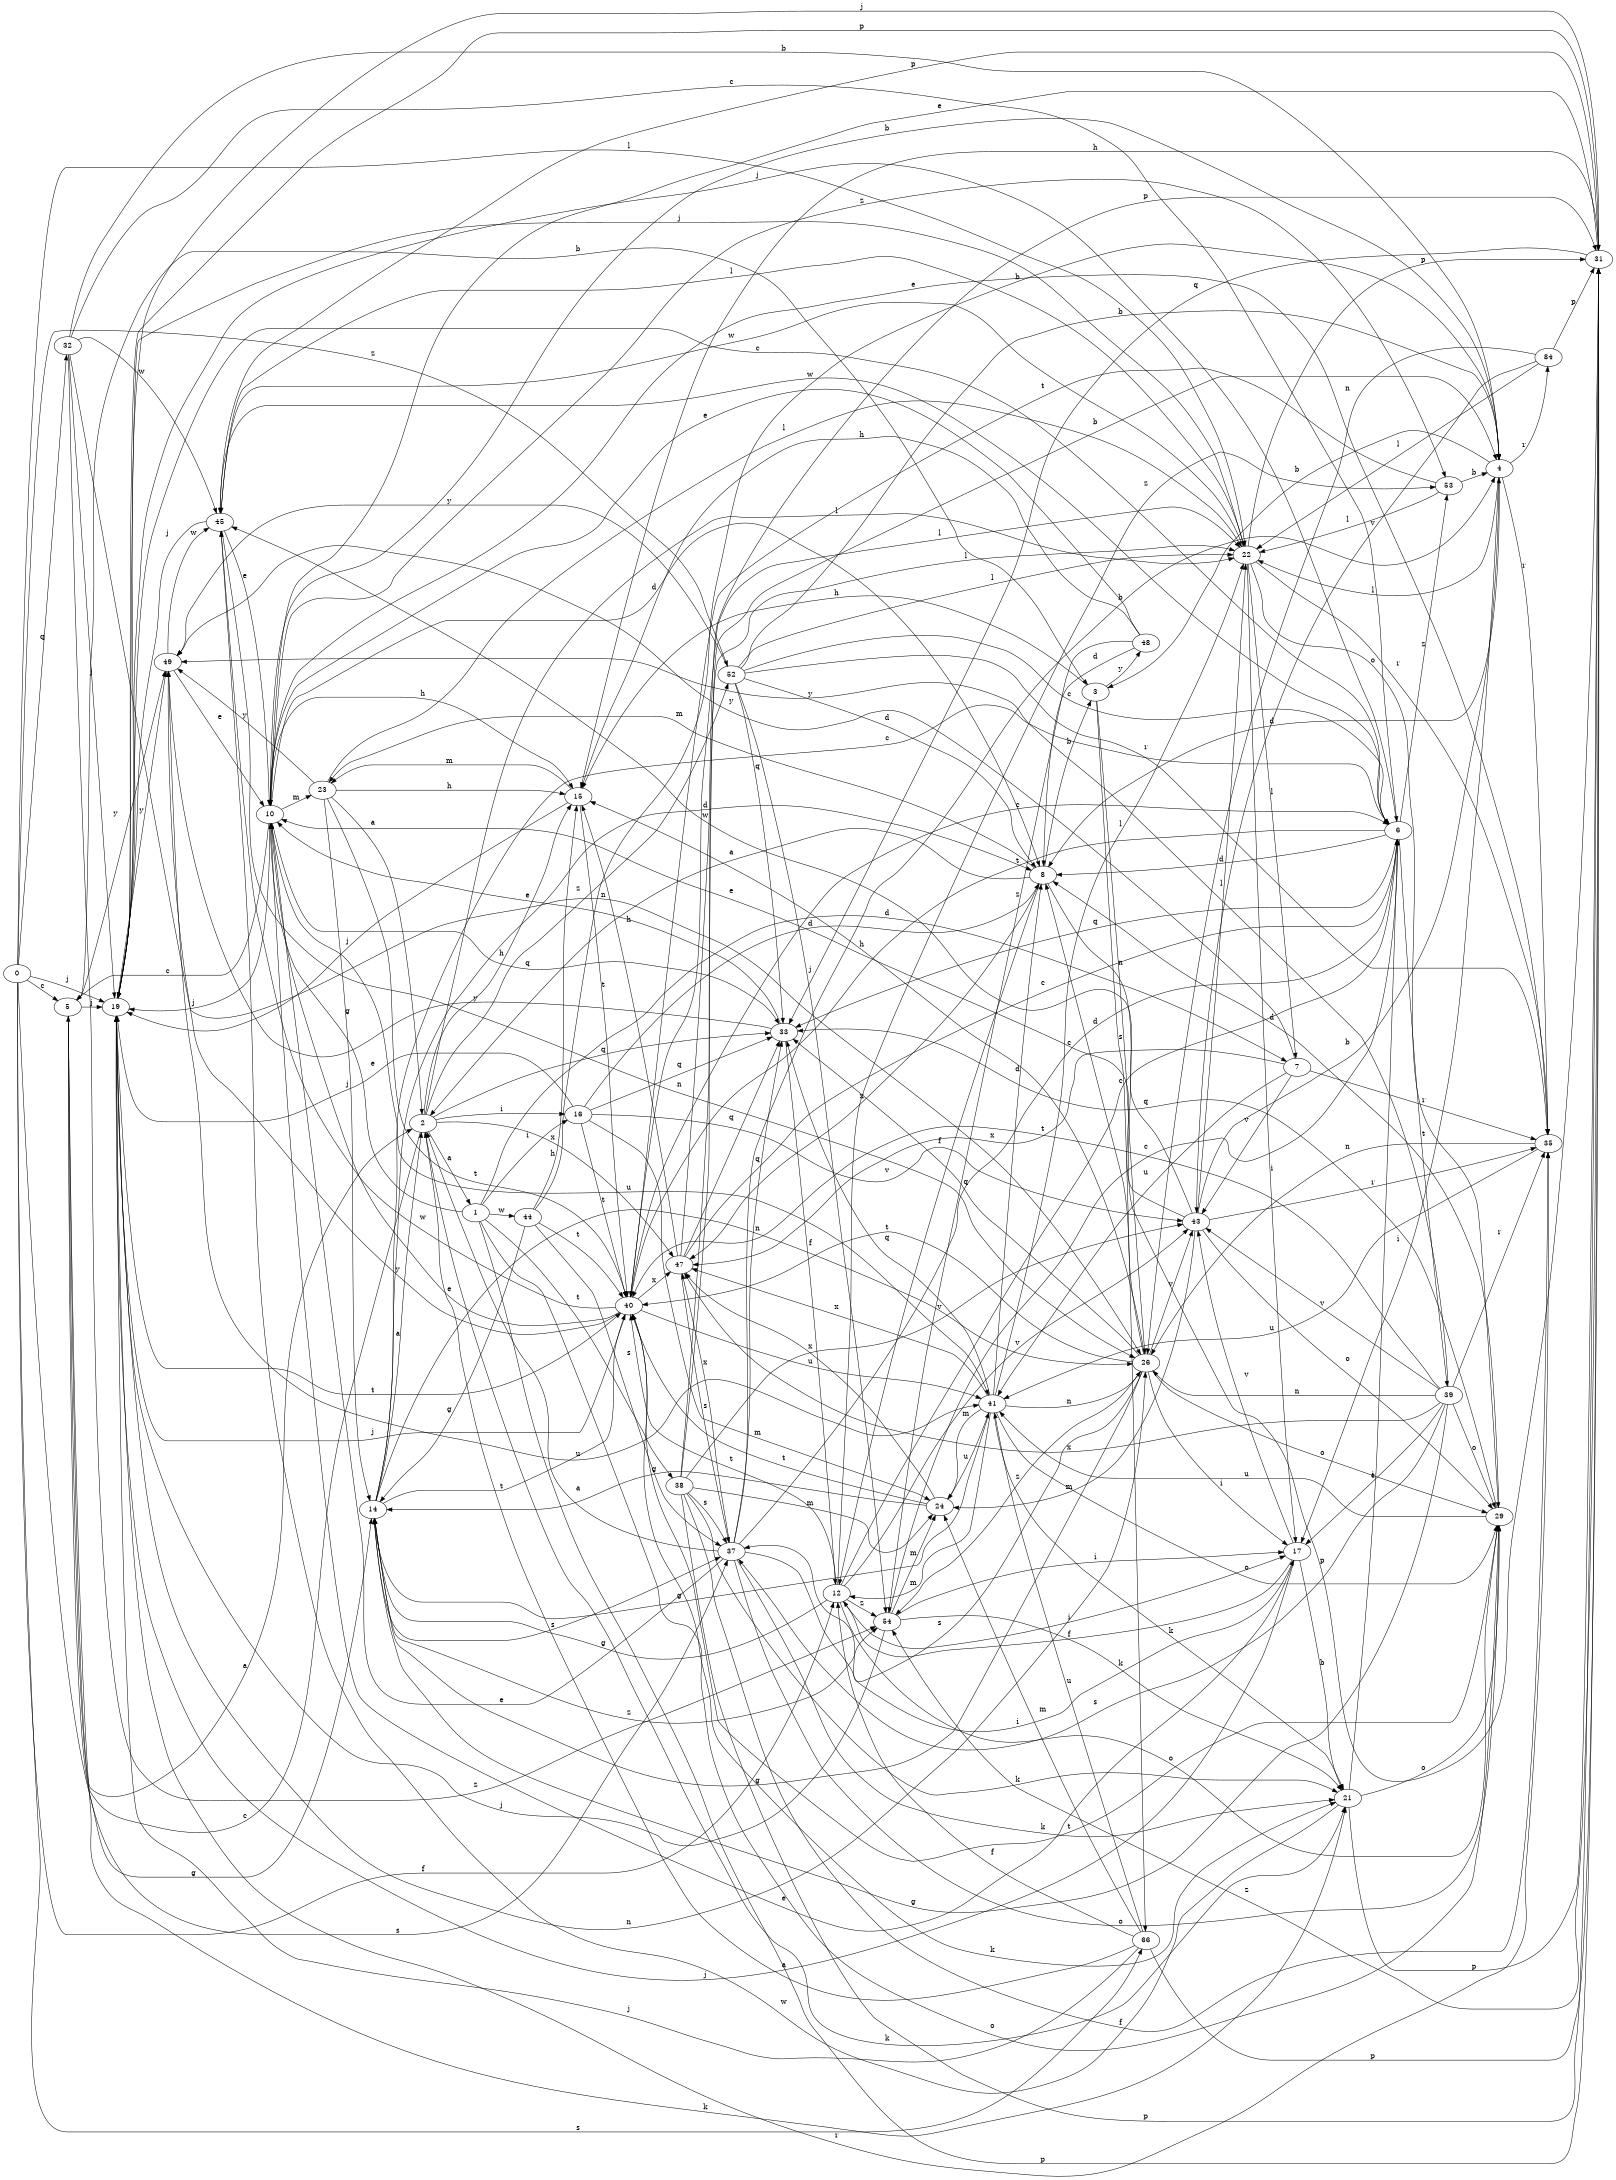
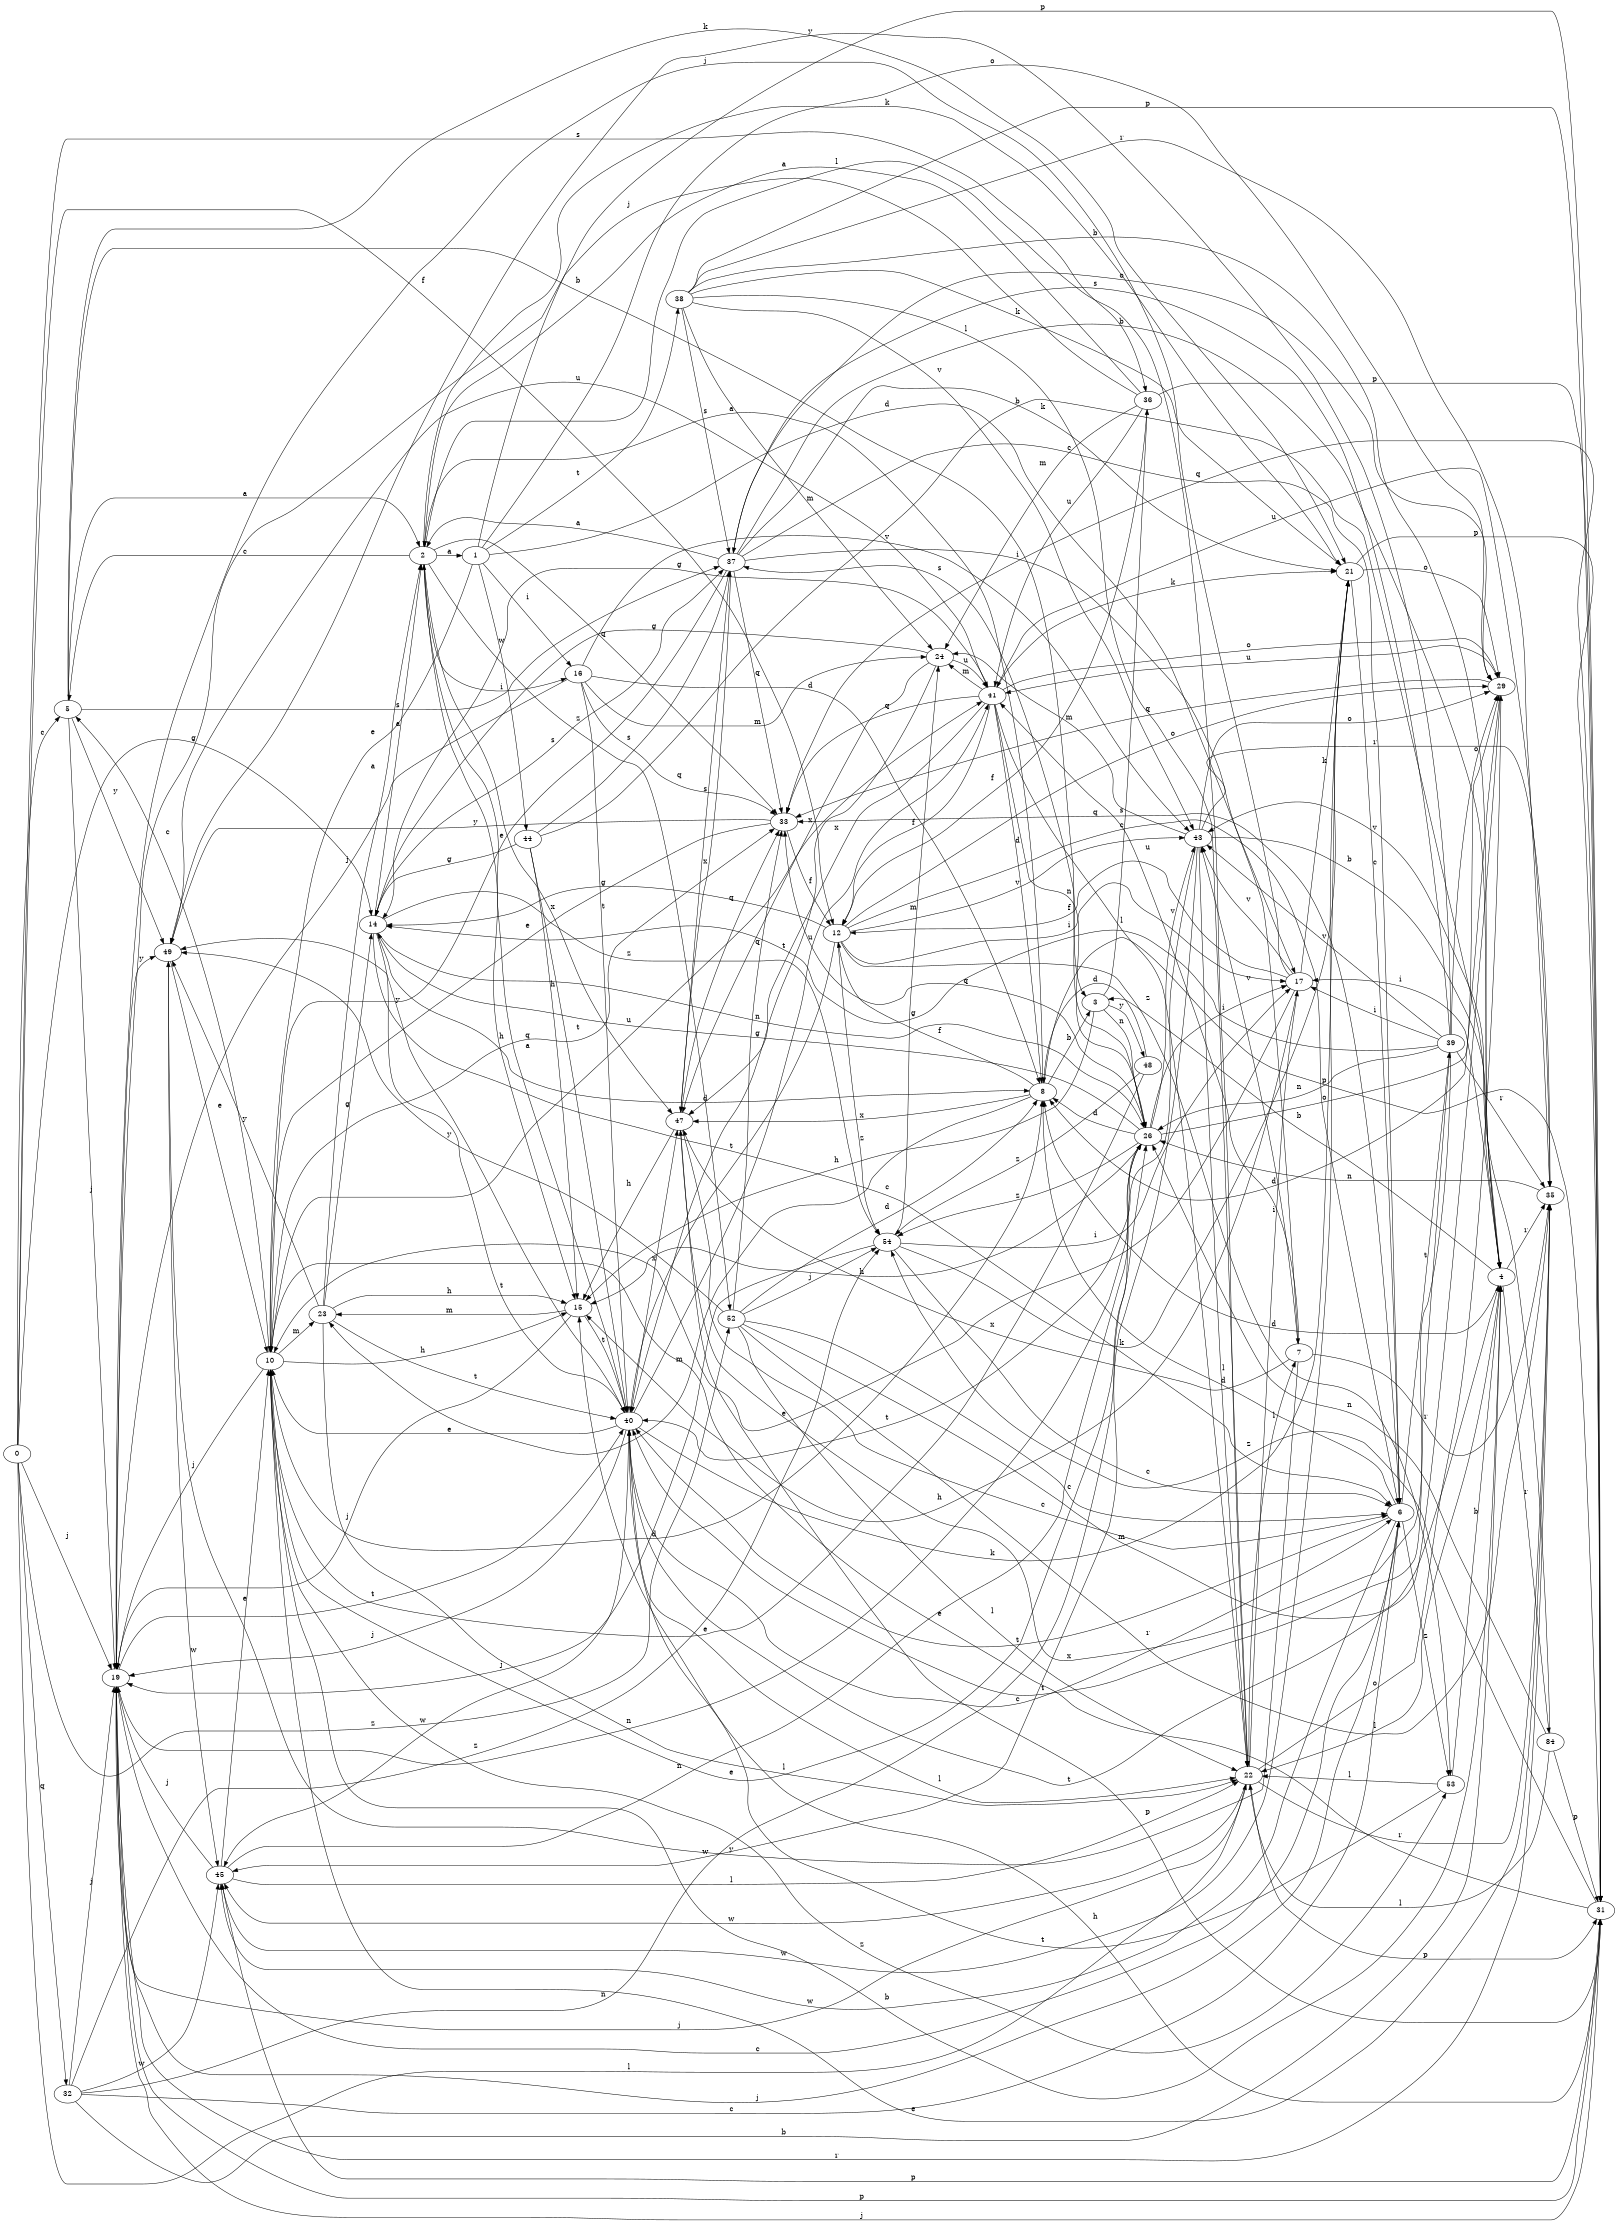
(1121, 312) -> (1122, 1537)
(804, 442) -> (1049, 1453)
none -> (505, 993)
(914, 1583) -> (914, 823)
(1323, 1663) -> (1325, 761)
(1146, 1940) -> (1148, 400)
(1121, 2023) -> (1122, 138)
